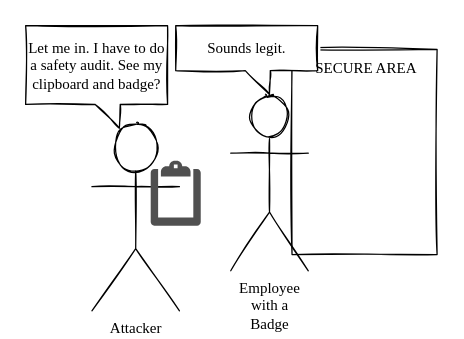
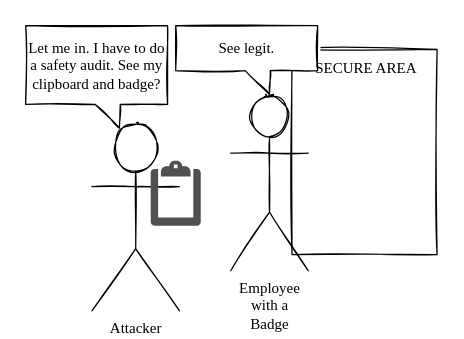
(247, 48) -> (247, 48)
